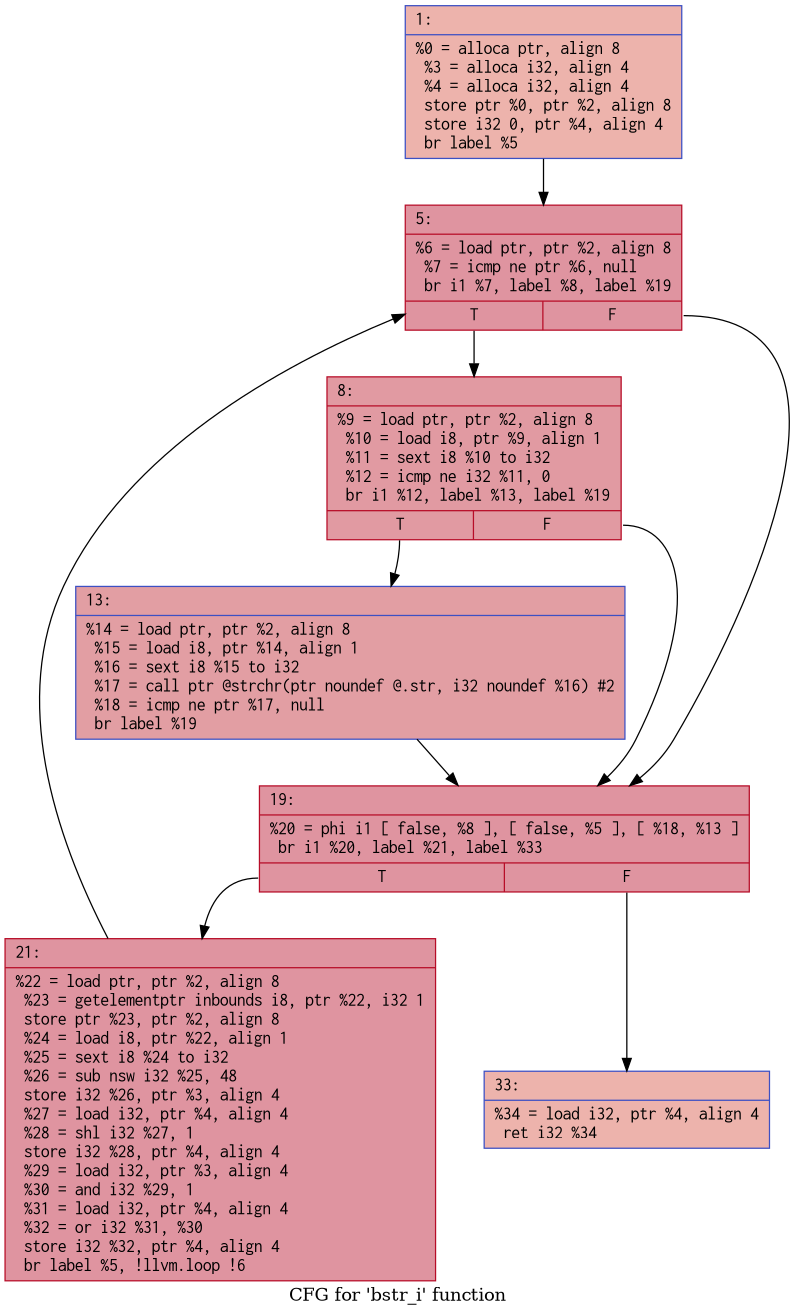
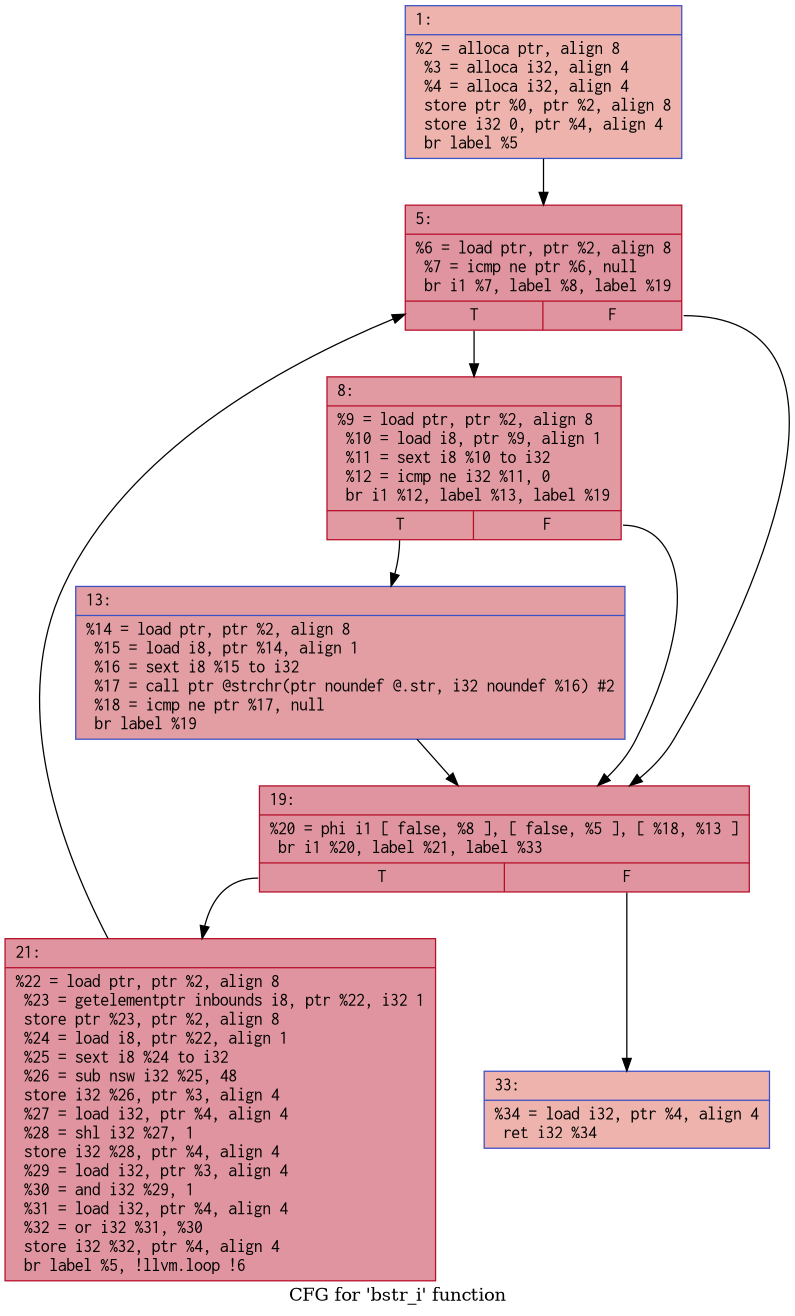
(518, 49) -> (518, 49)
